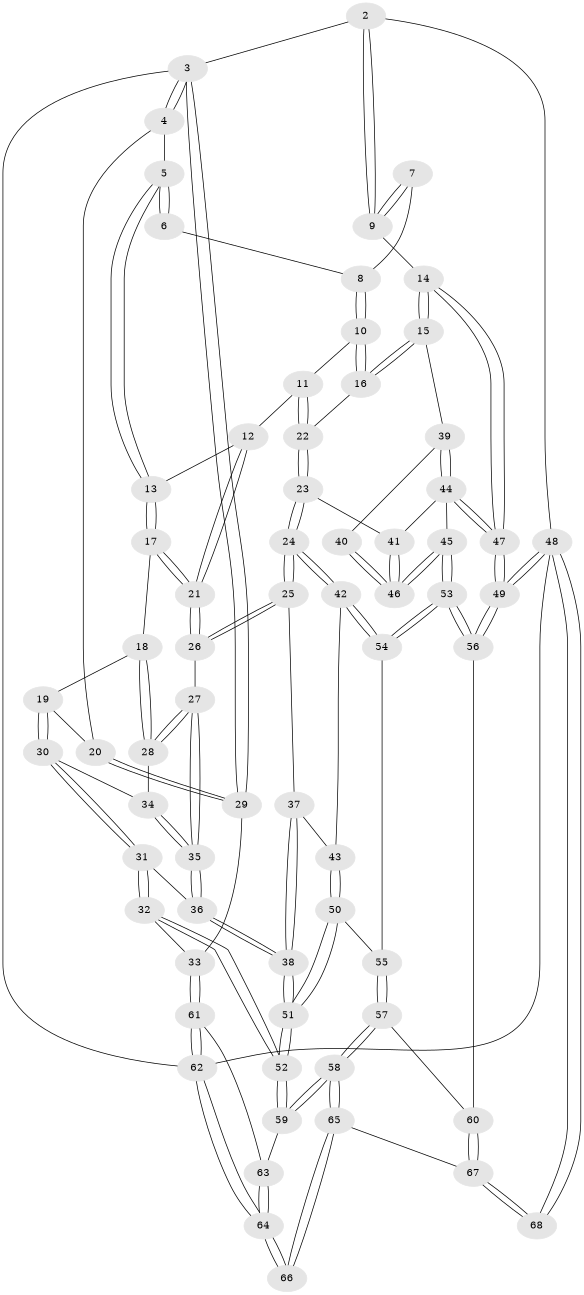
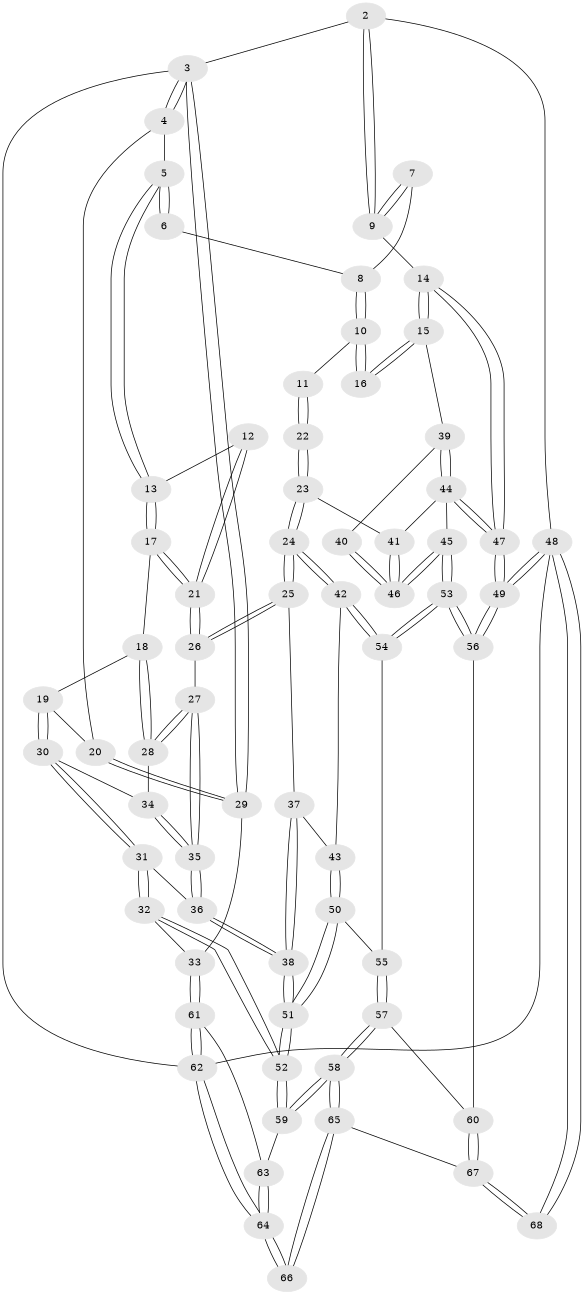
(276, 411) -> none
(332, 411) -> none
